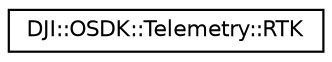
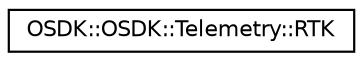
(166, 31) -> (182, 31)
